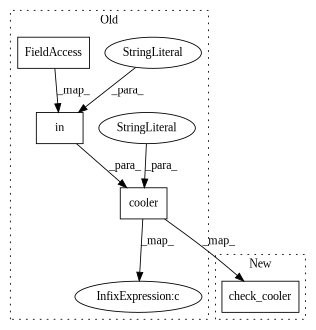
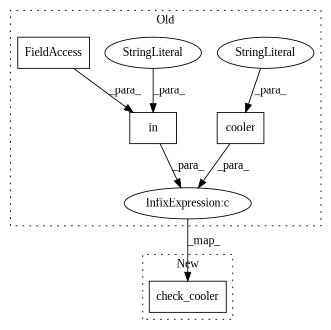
(74, 90) -> (125, 90)
(98, 163) -> (169, 162)
(157, 241) -> (233, 166)
(202, 246) -> (188, 246)
